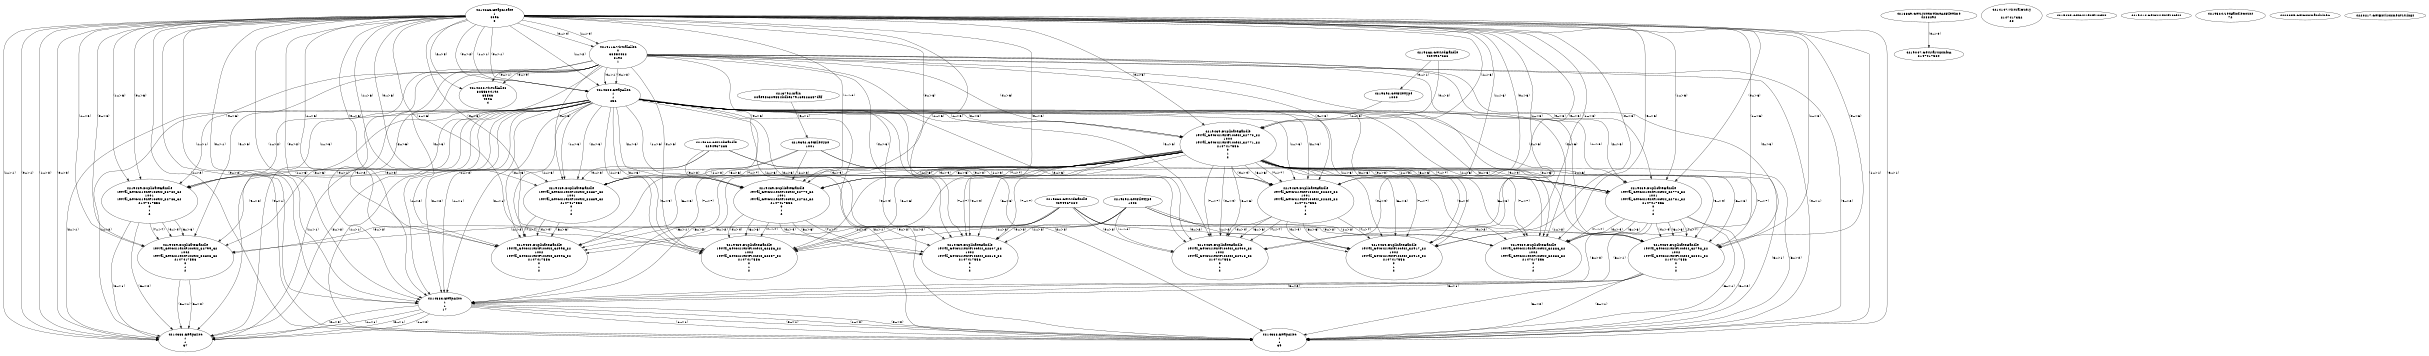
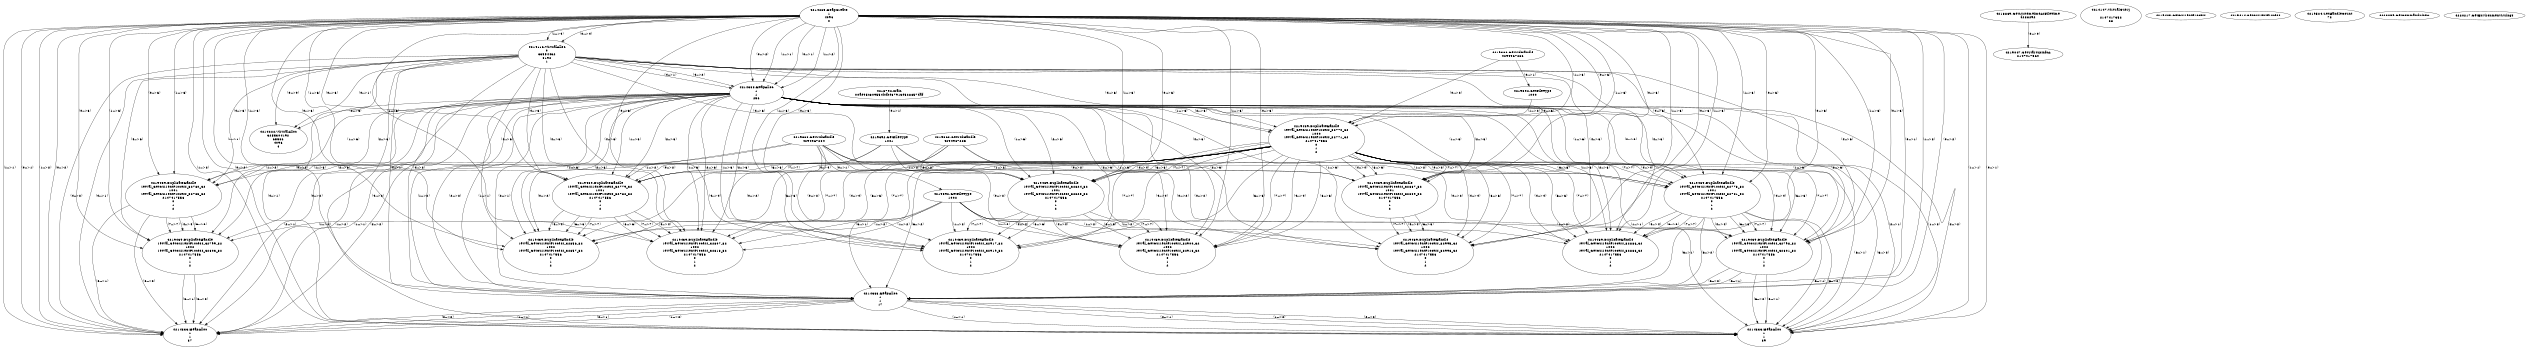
(431, 51) -> (459, 101)
none -> (877, 173)
